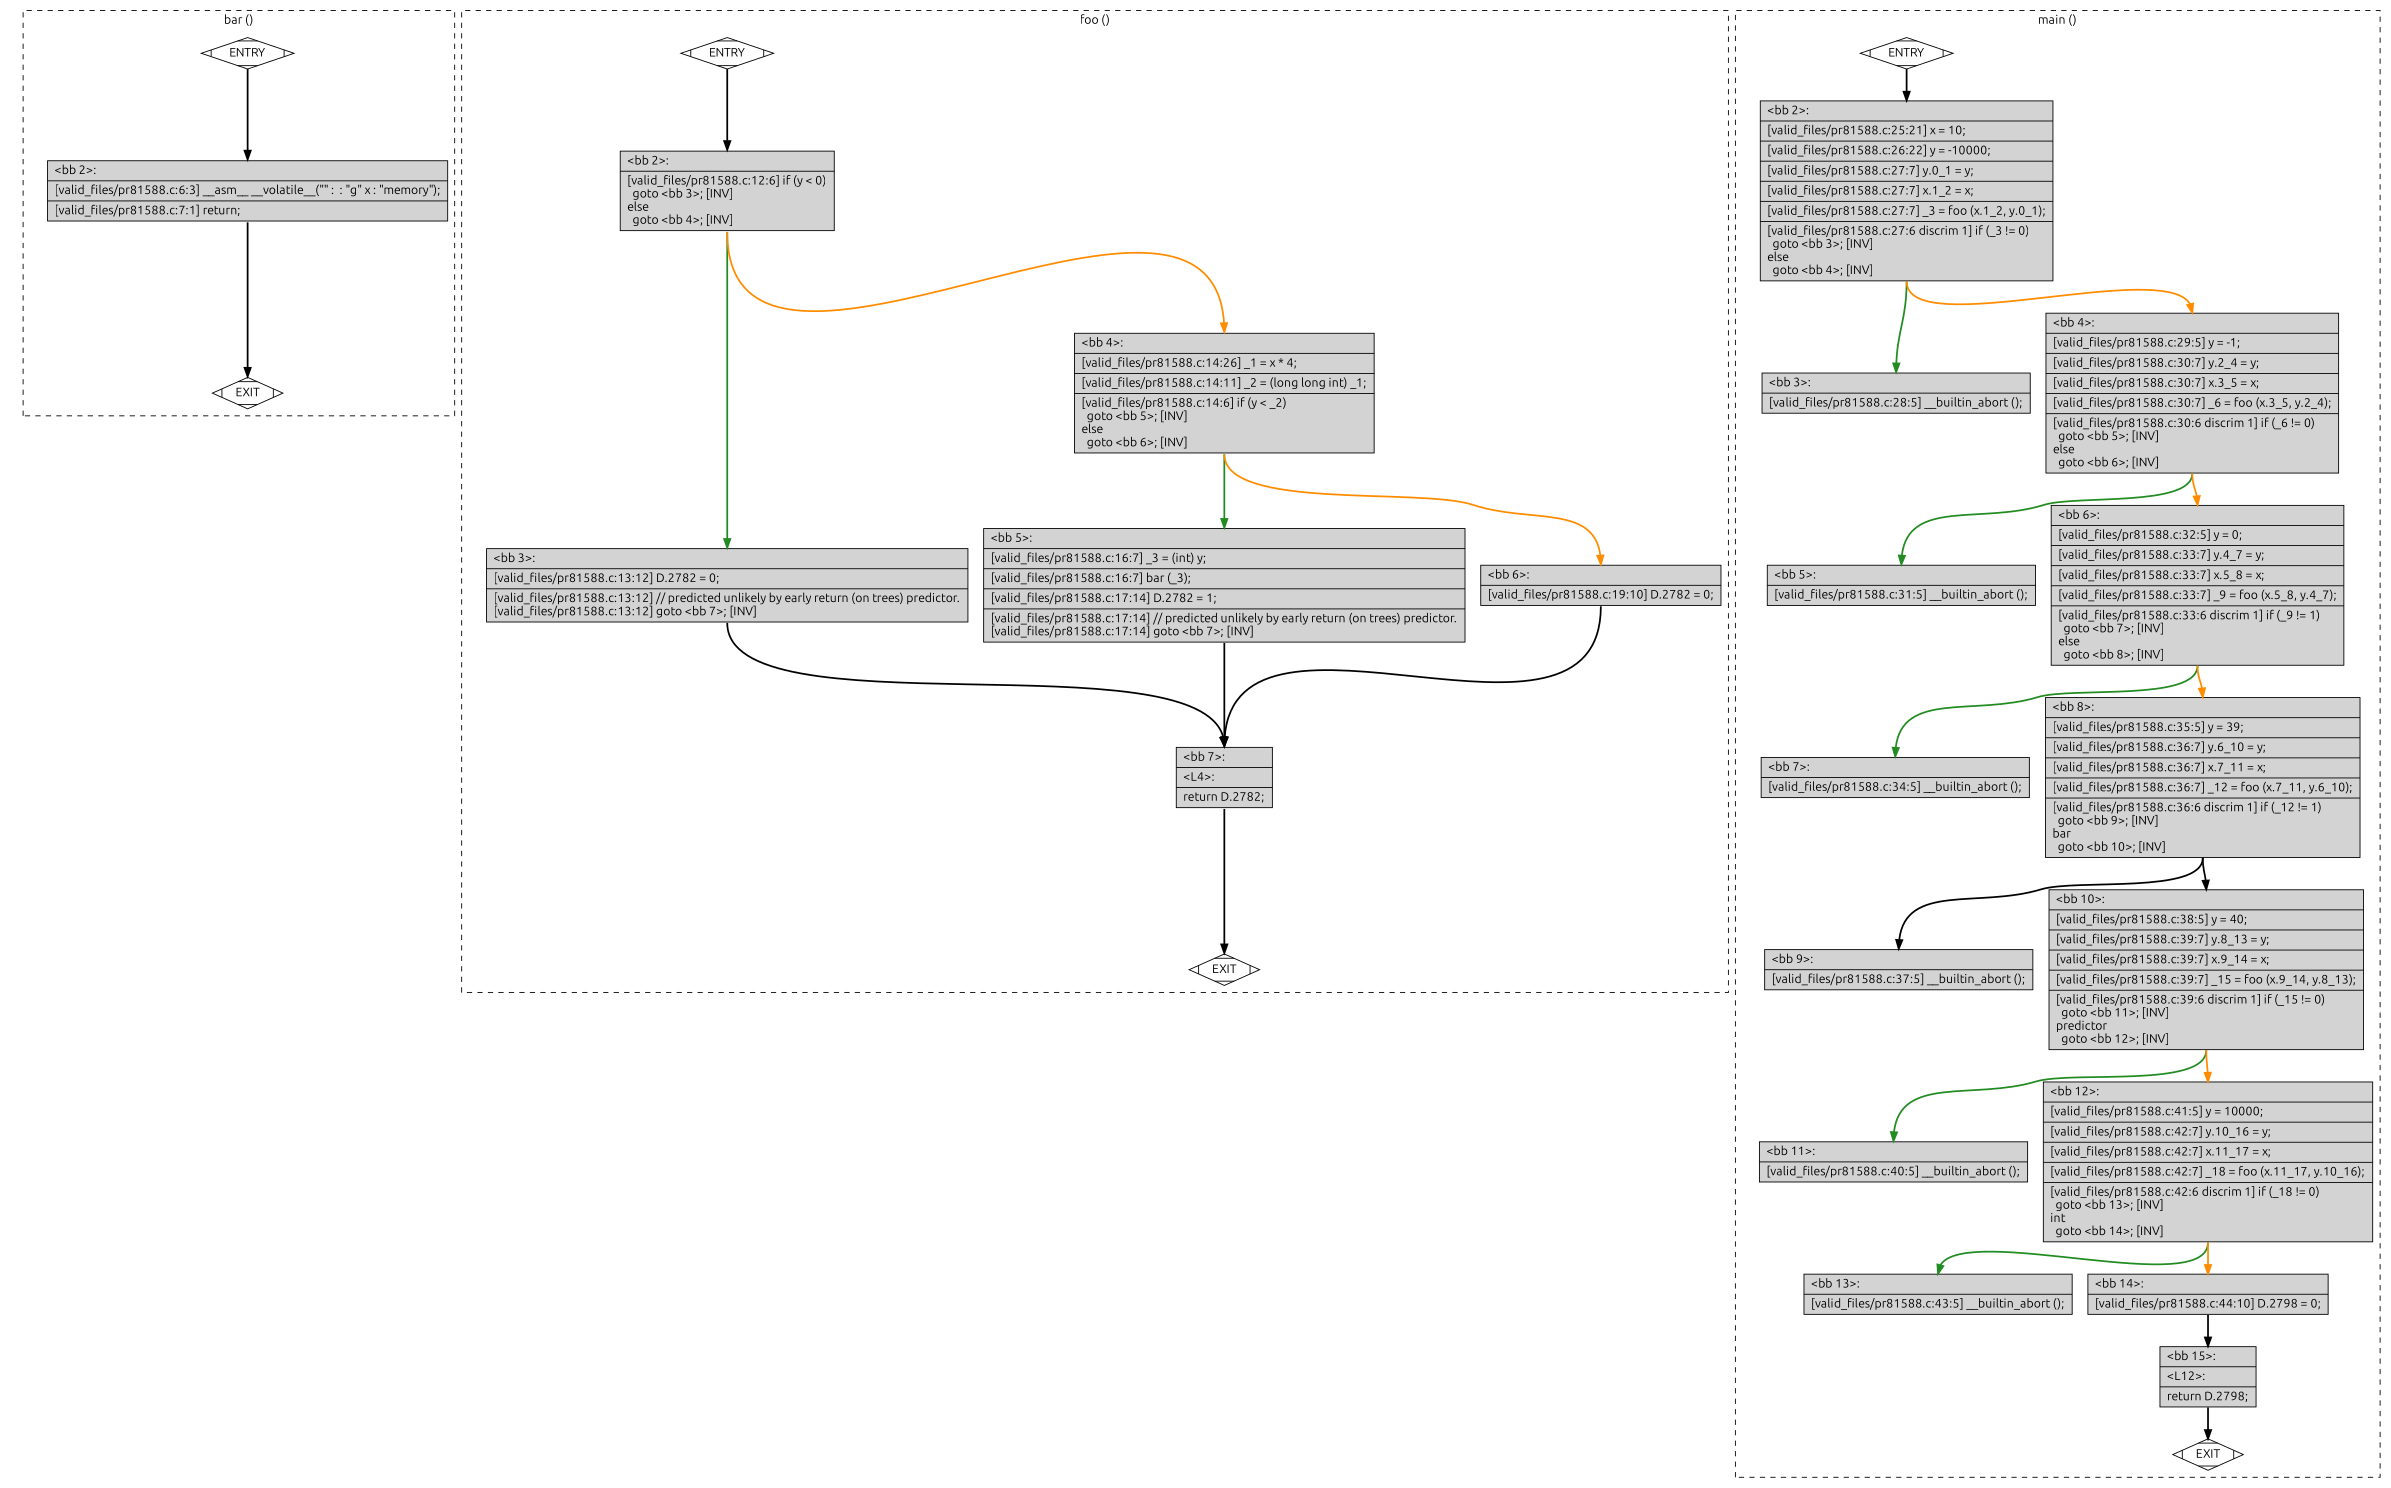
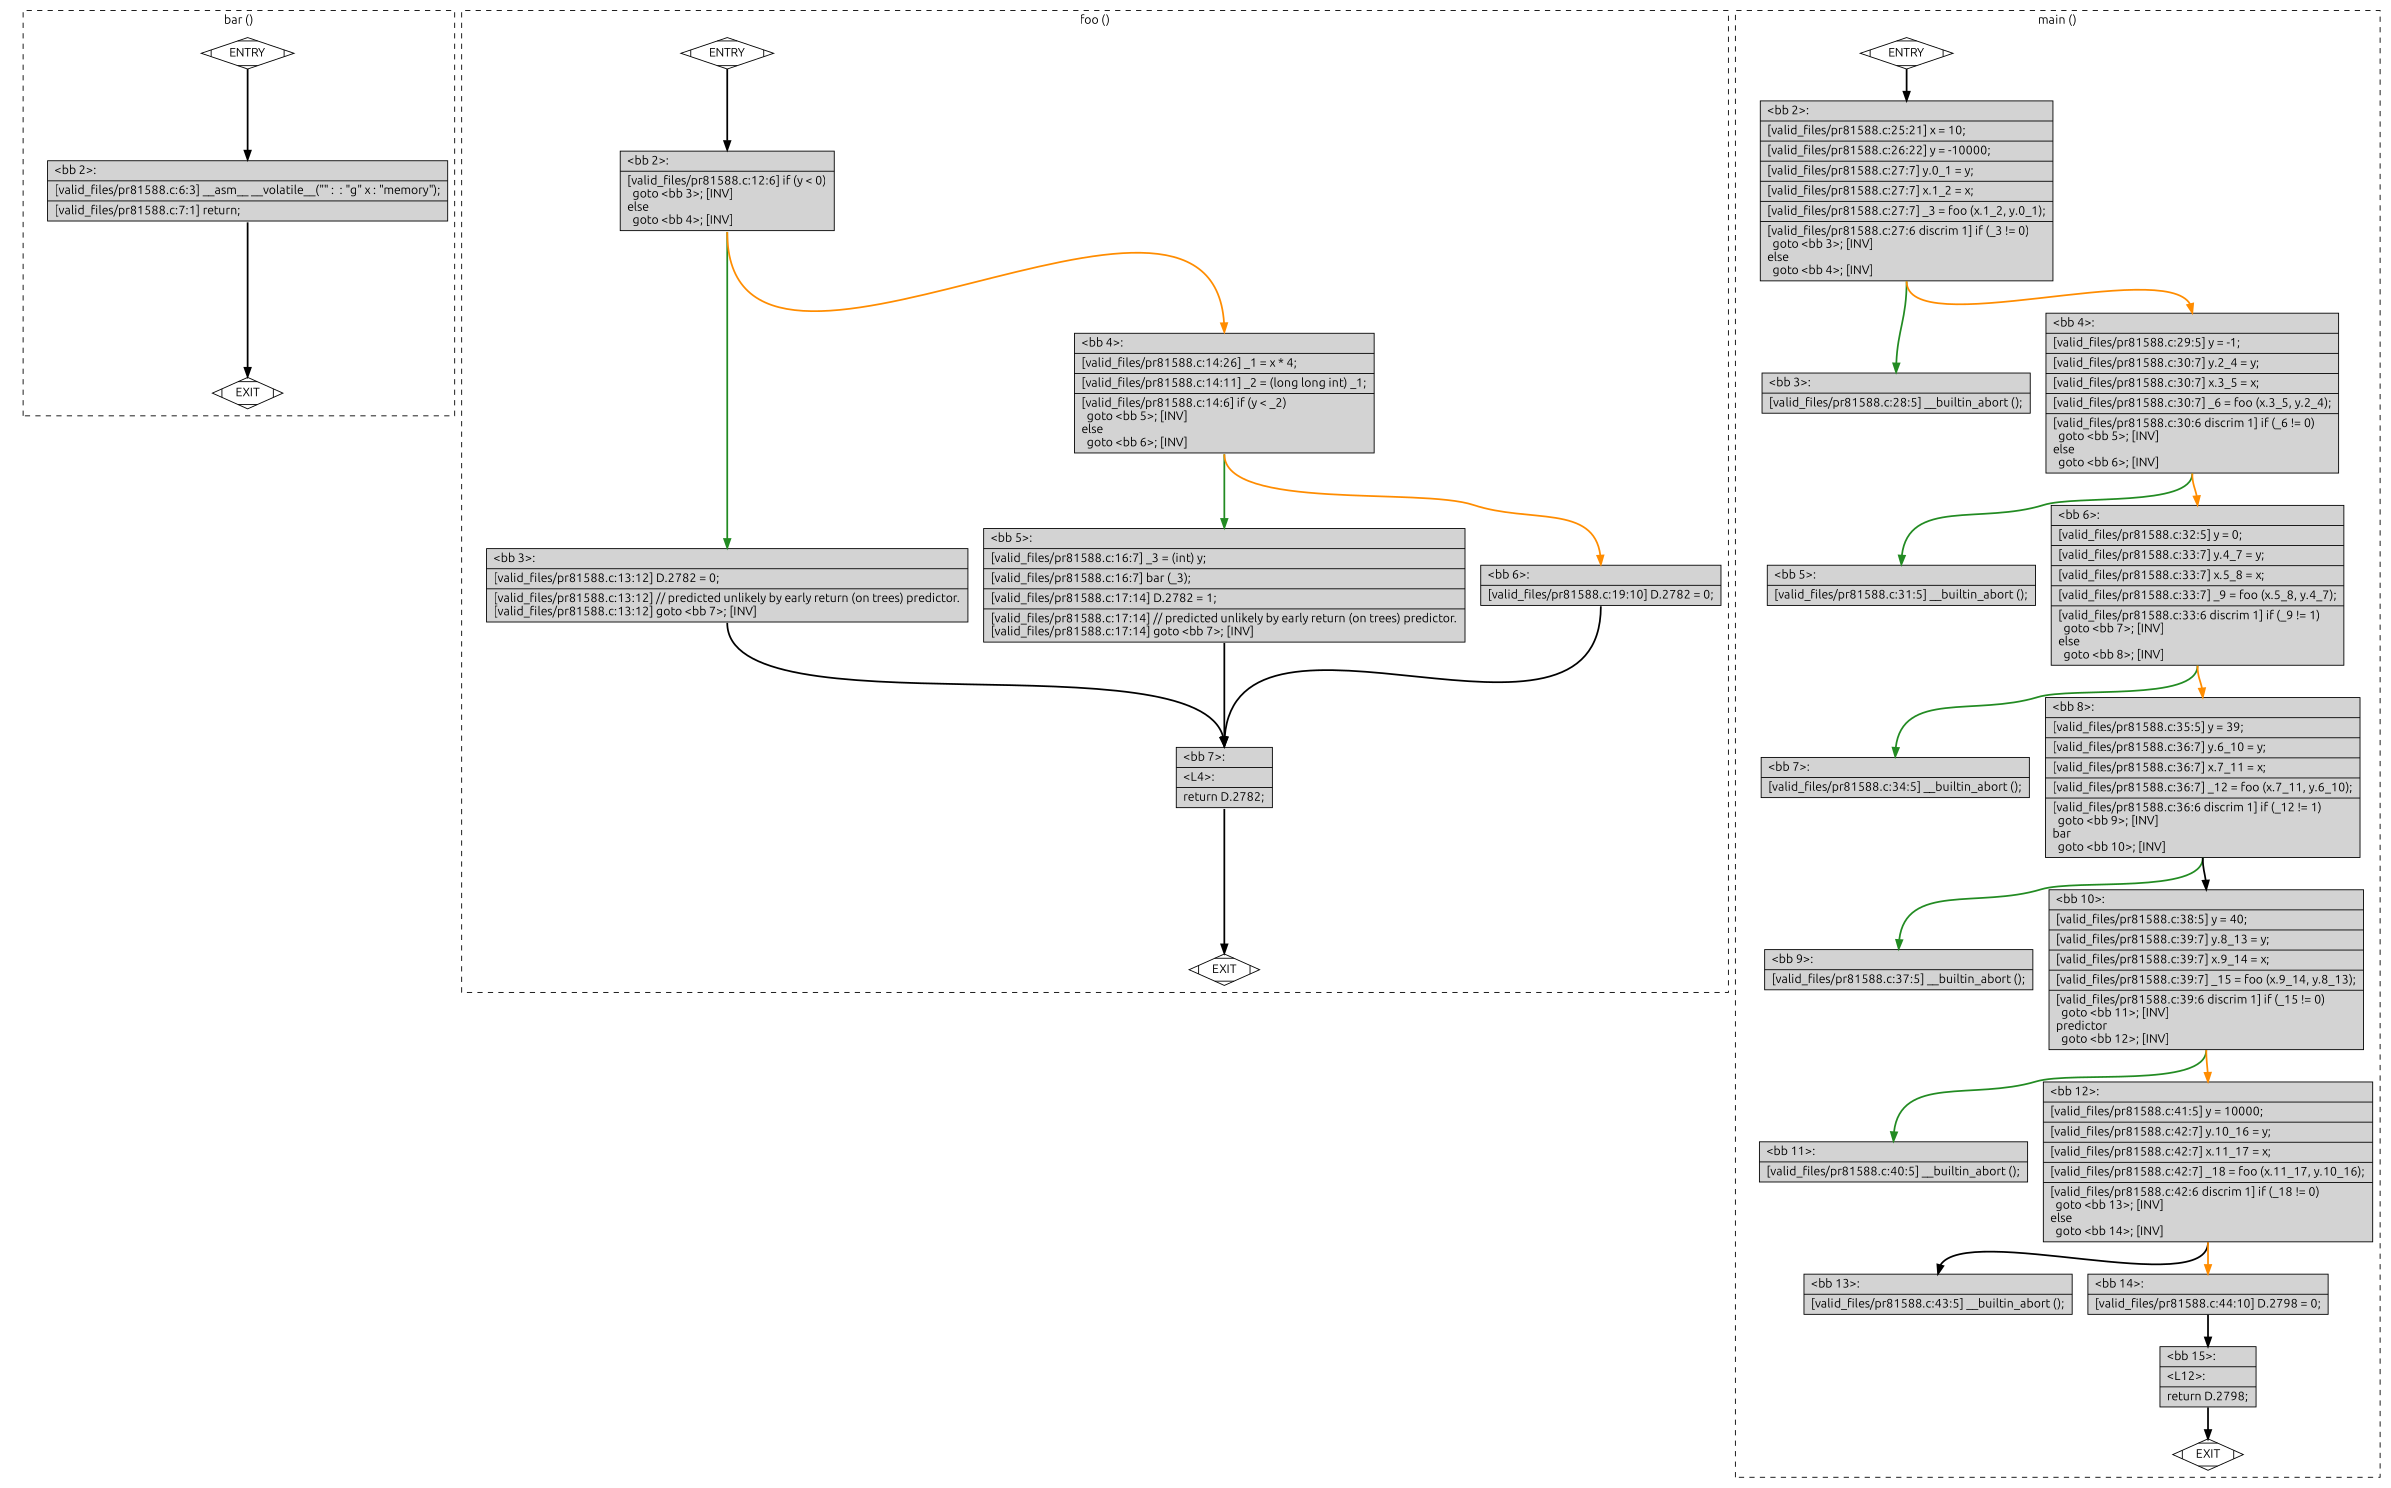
(2046, 889) -> (2046, 889)
(2058, 1218) -> (2061, 1218)
(2077, 1258) -> (2077, 1258)
